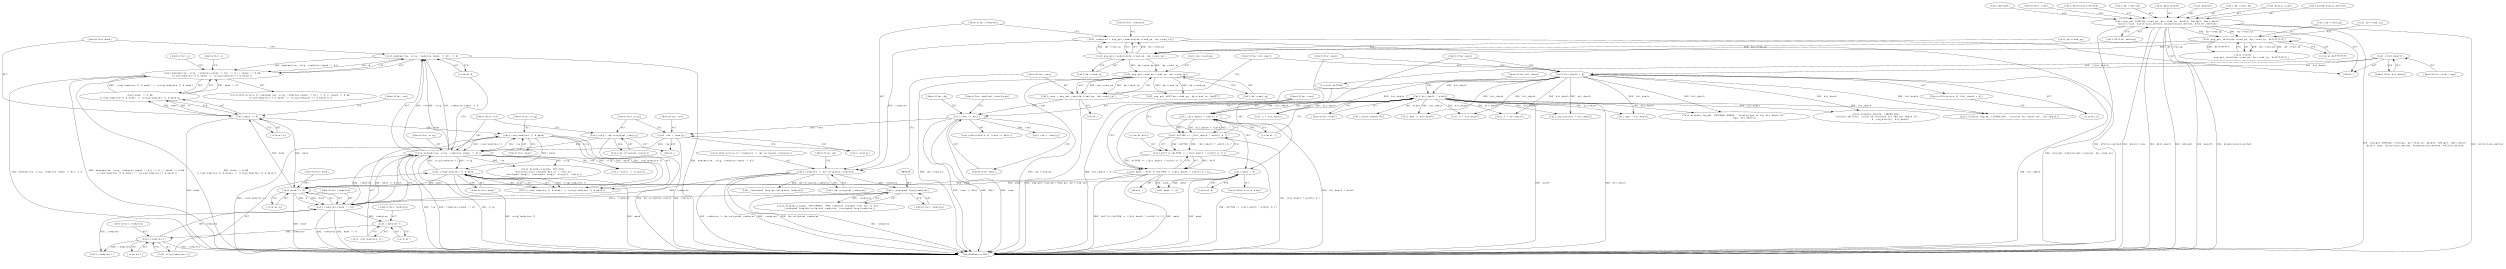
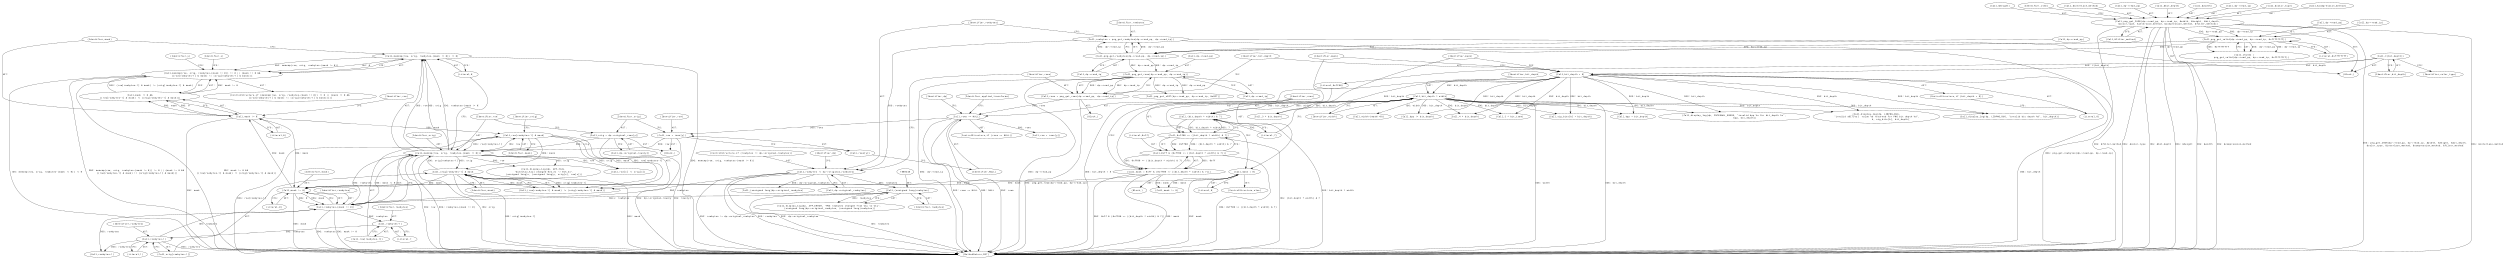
(2423, 63) -> (2413, 65)
(1510, 117) -> (1510, 117)
(1068, 132) -> (921, 162)
